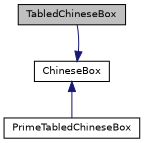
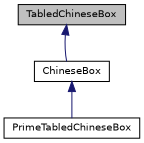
(79, 38) -> (65, 48)
